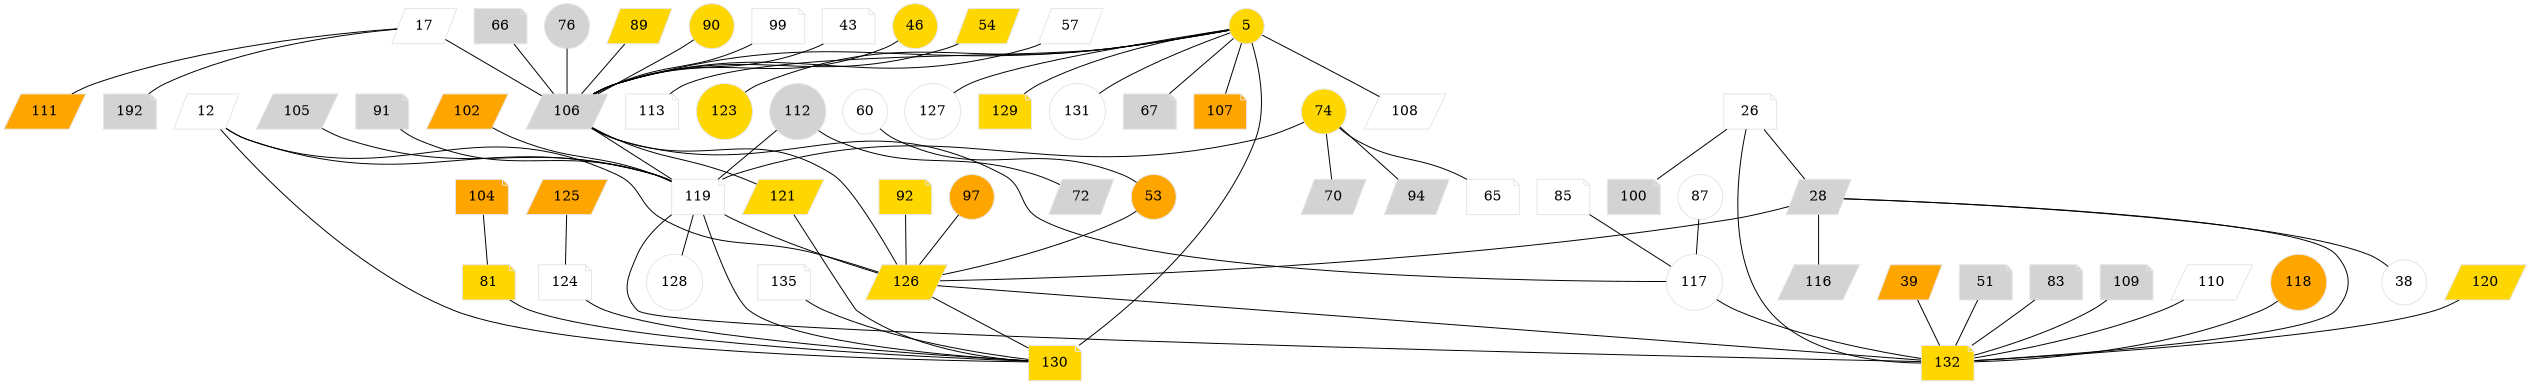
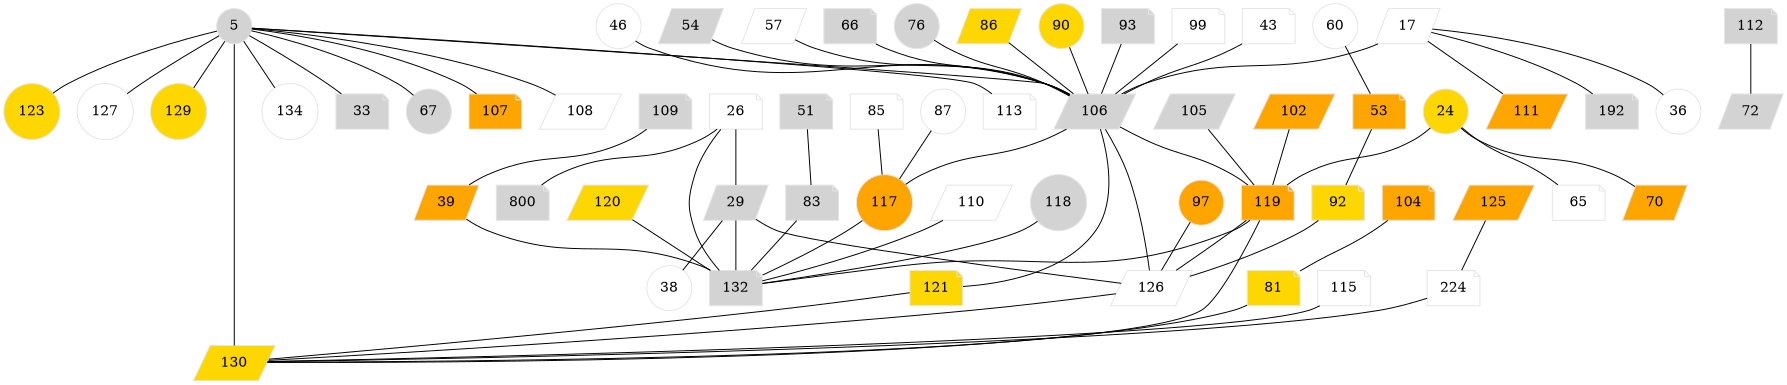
(639, 26) -> (989, 26)
(915, 26) -> (619, 26)
(987, 26) -> (691, 26)
none -> (1128, 26)
(1247, 26) -> (234, 26)
(206, 112) -> none
none -> (362, 112)
(382, 112) -> none
(798, 112) -> (1751, 26)
(1005, 112) -> (179, 112)
(1077, 112) -> (290, 112)
(1150, 112) -> (429, 112)
(1324, 112) -> (1446, 112)
none -> (1678, 112)
(742, 160) -> none
(698, 197) -> (1268, 203)
(783, 197) -> (936, 288)
(1154, 197) -> (1379, 112)
(1334, 197) -> (1655, 203)
(1417, 197) -> none
(1634, 197) -> (523, 203)
(1819, 197) -> (736, 203)
(1042, 249) -> (1362, 150)
(565, 282) -> (1454, 288)
(675, 282) -> none
(784, 282) -> (1344, 288)
(906, 282) -> (1151, 288)
(1694, 282) -> (884, 203)
(1819, 282) -> none
(2299, 282) -> (1059, 203)
(1429, 323) -> none
(1967, 323) -> (809, 157)
(2043, 333) -> (558, 158)
(1055, 363) -> (234, 363)
(1948, 363) -> (736, 288)
